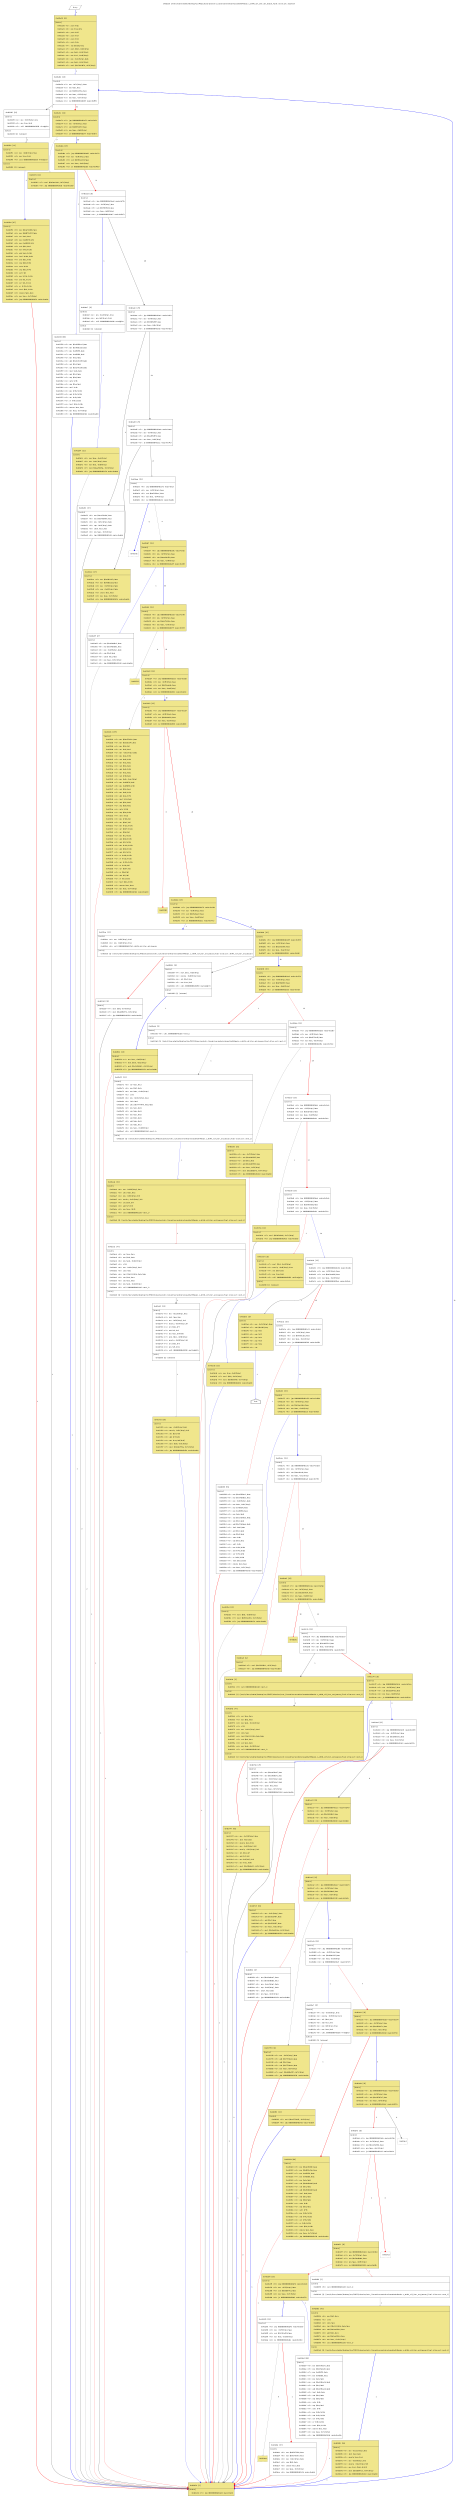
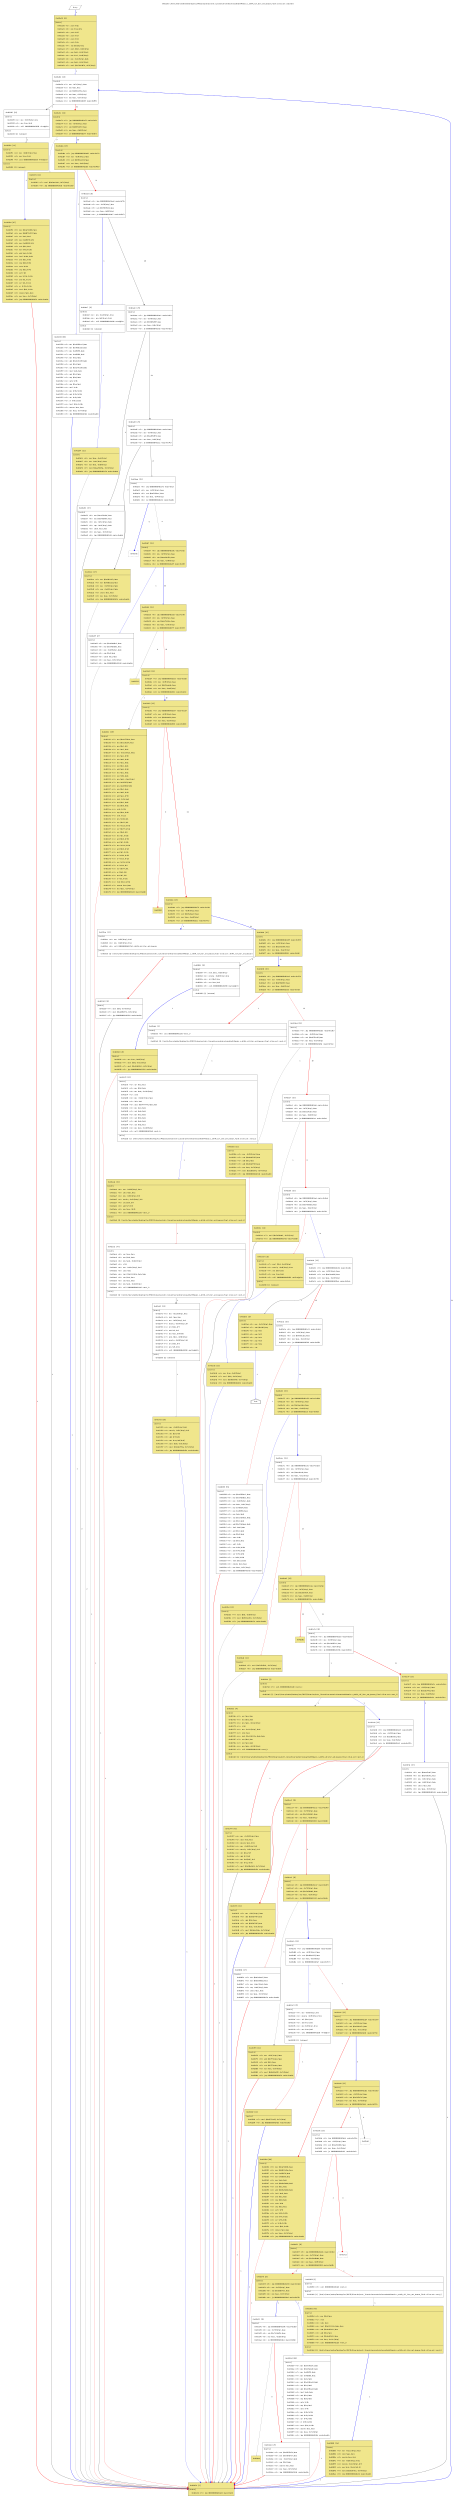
(391, 1710) -> (367, 1707)
